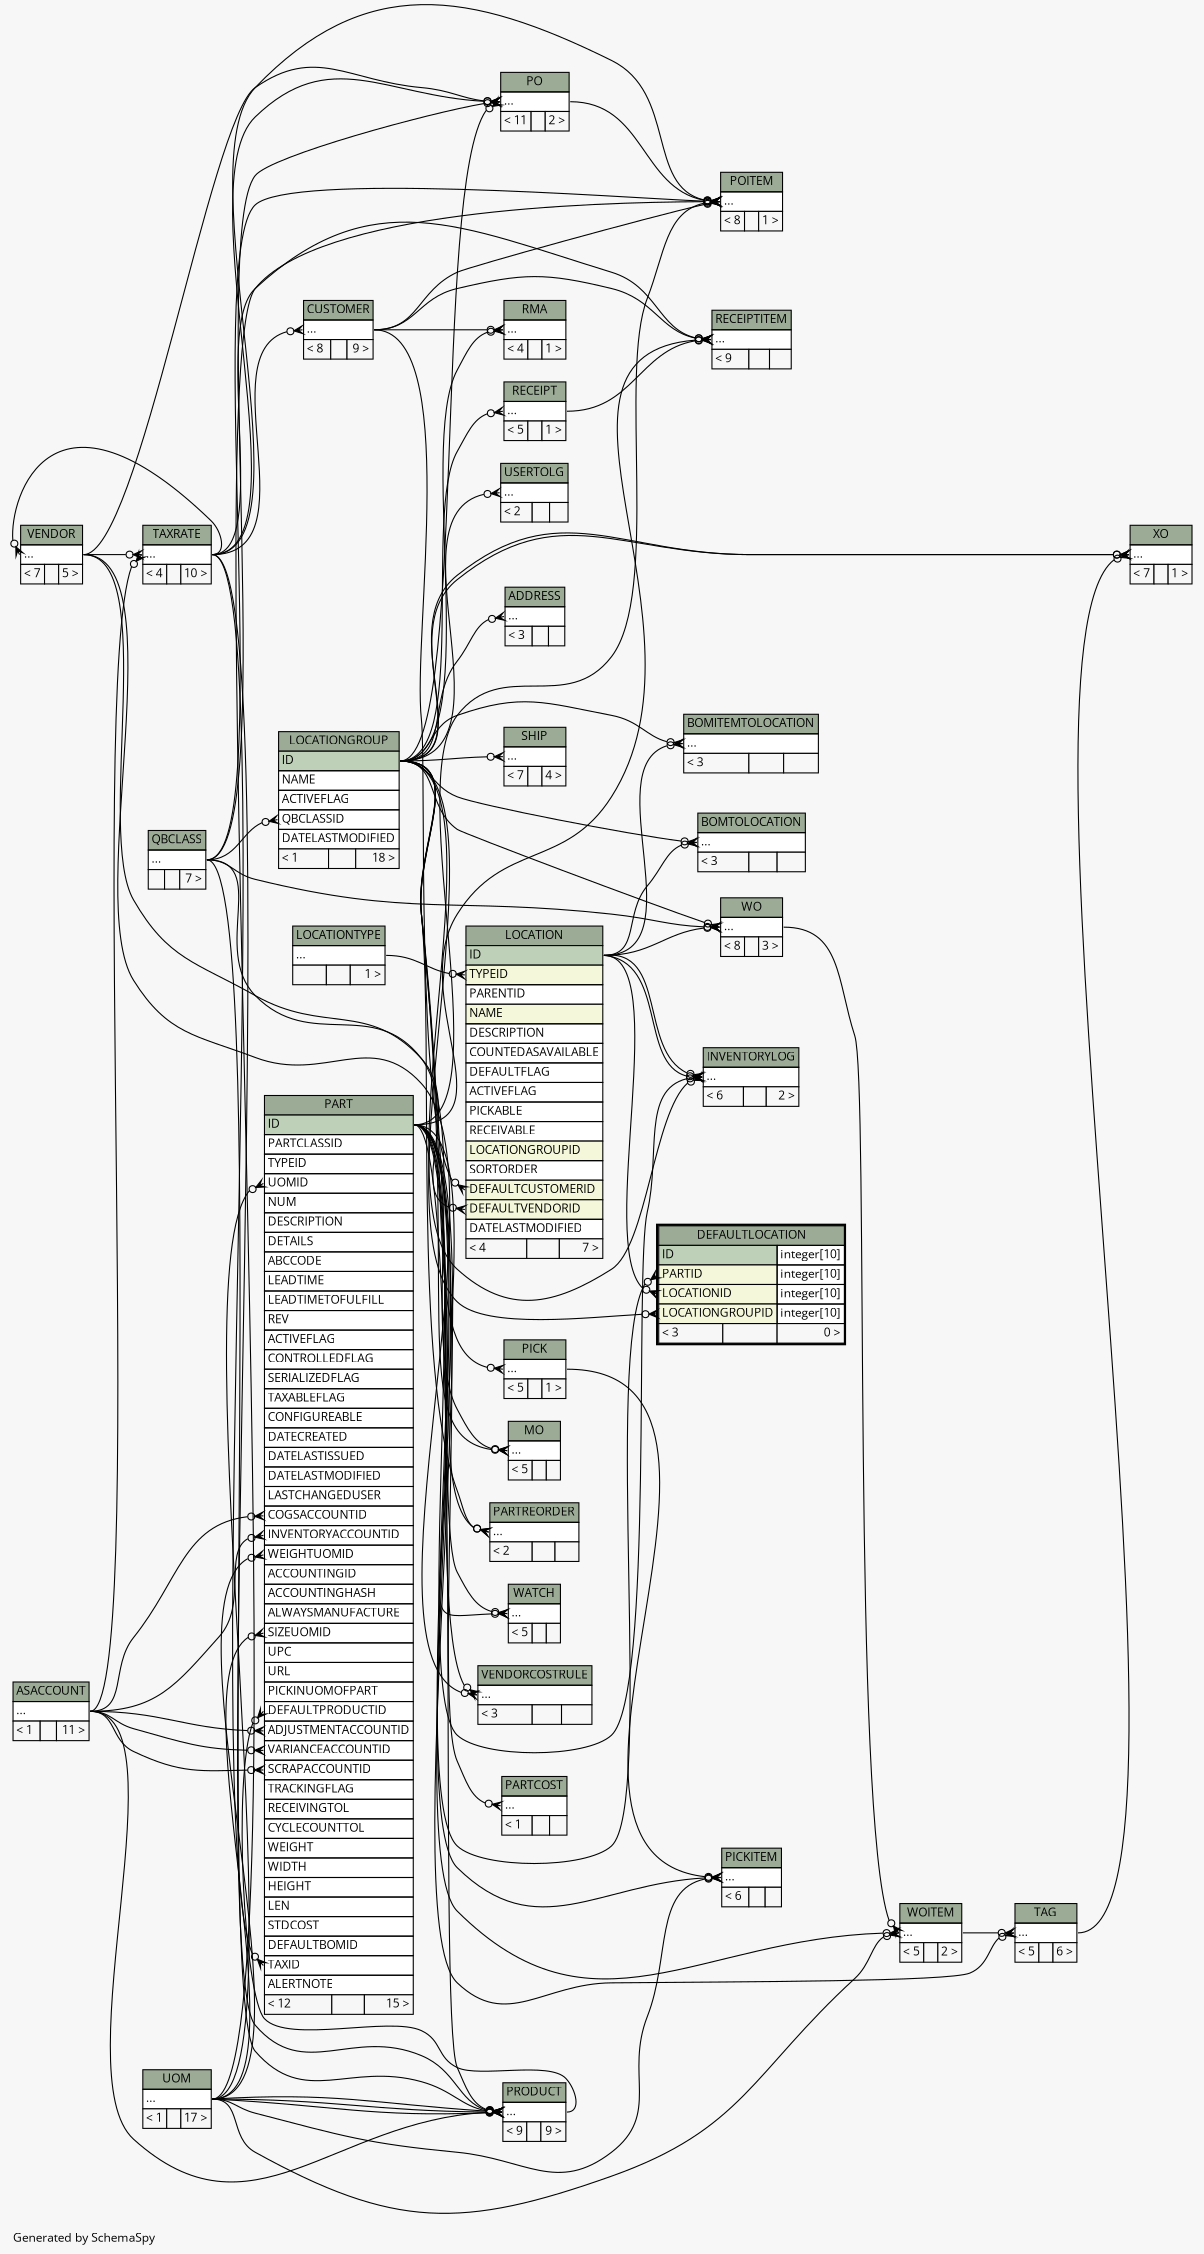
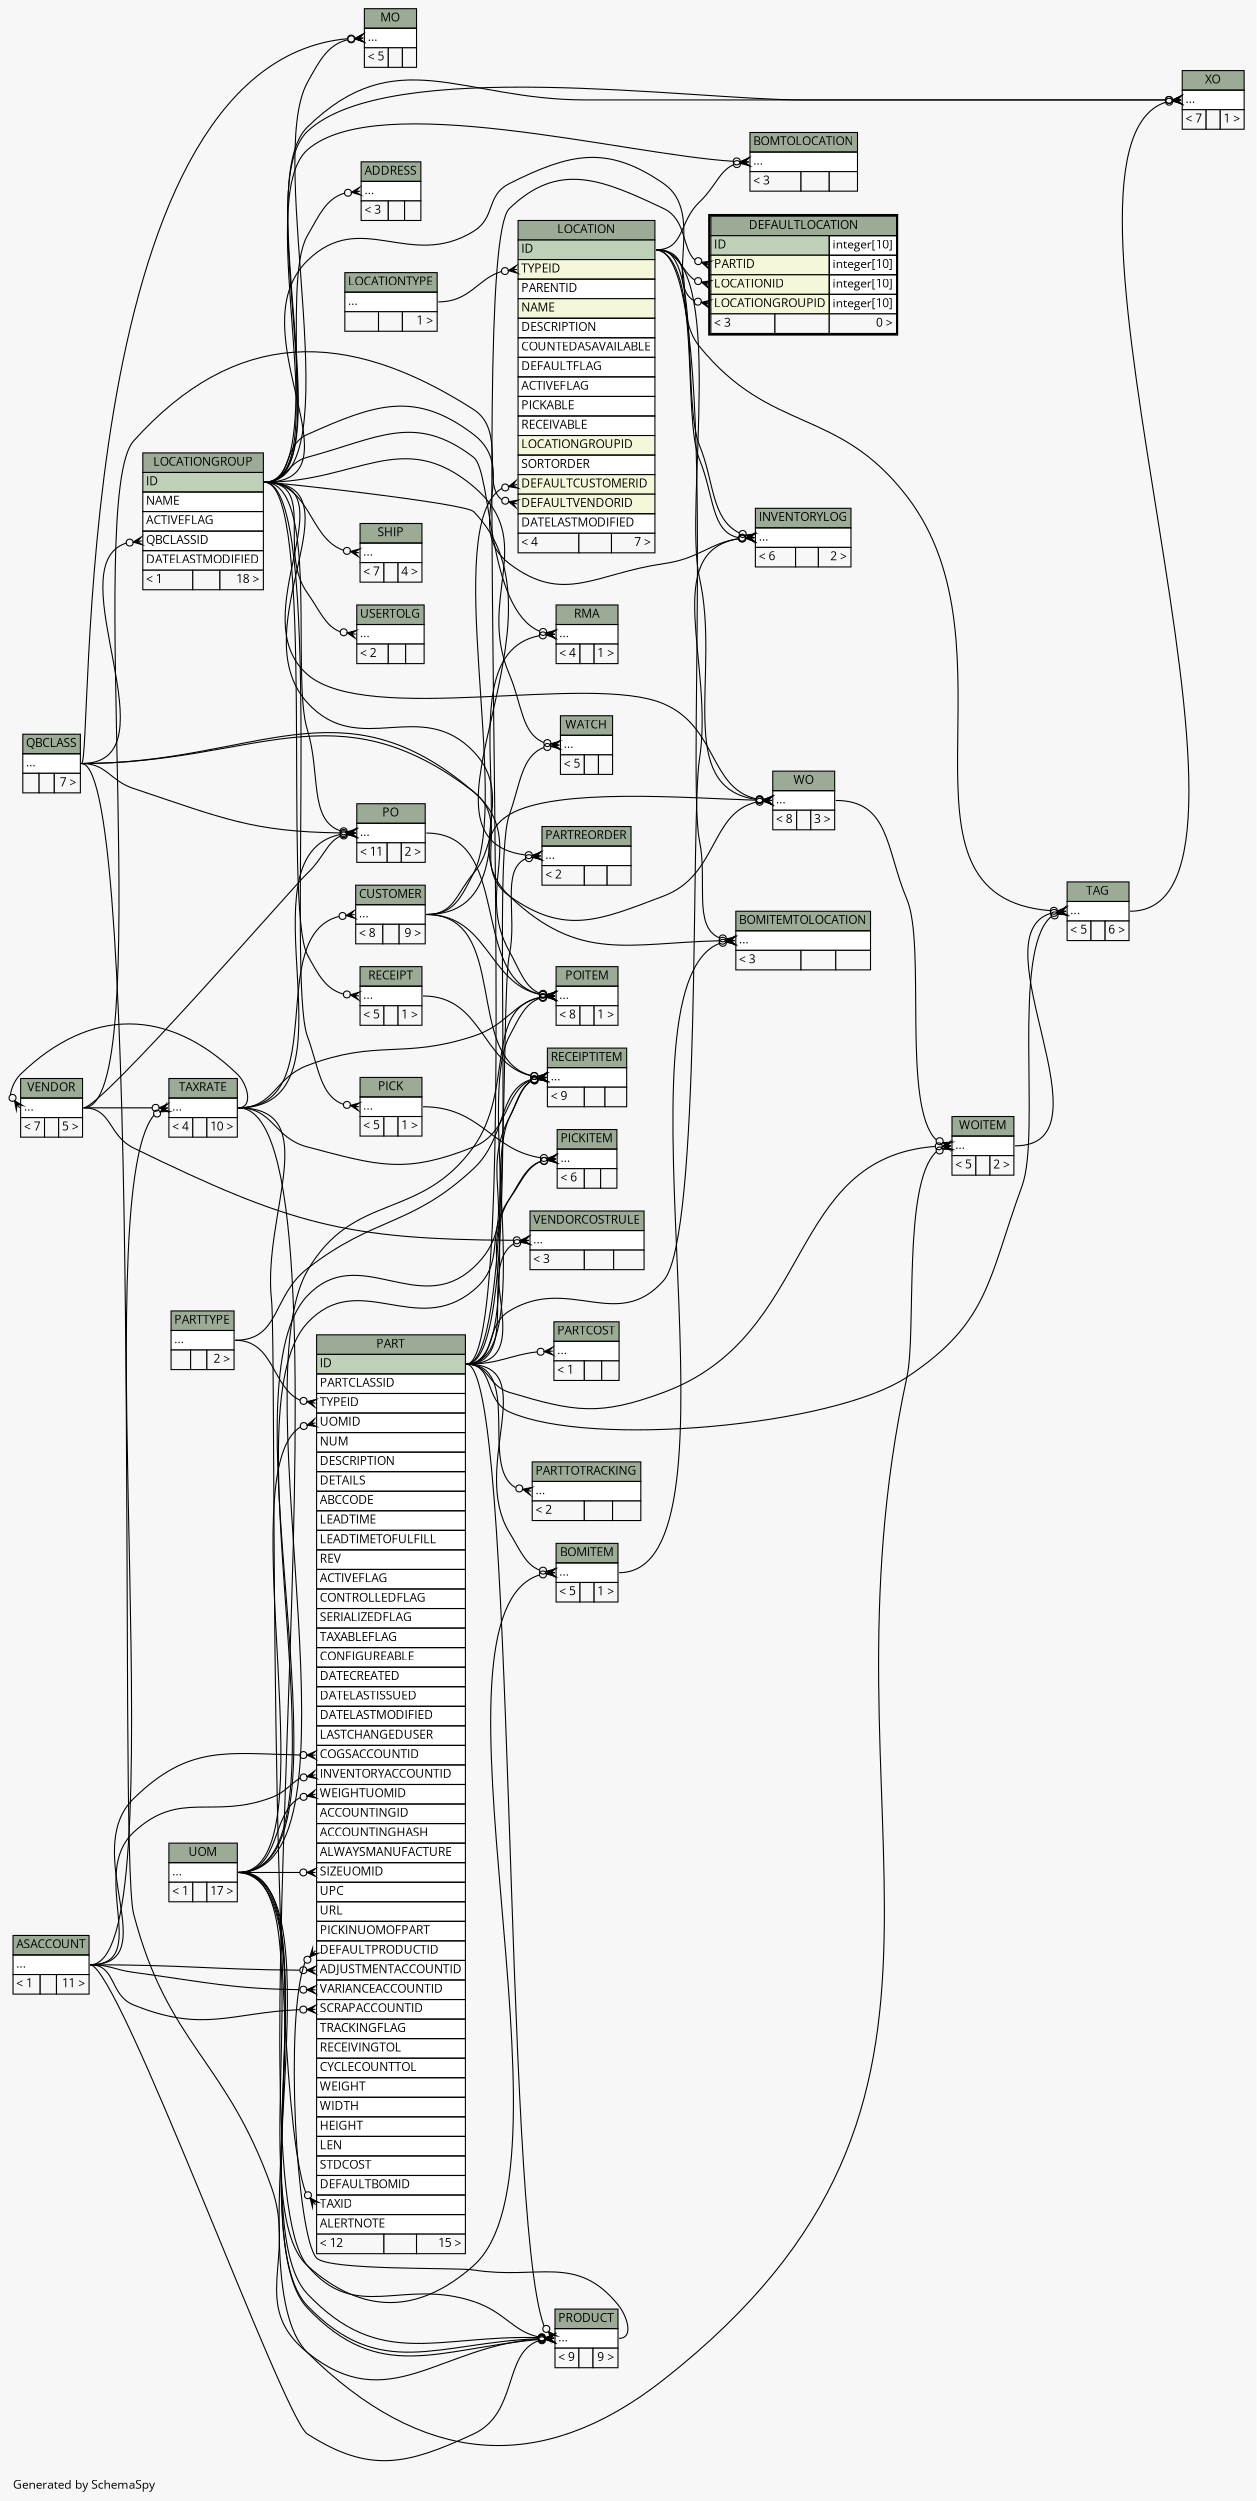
none -> (930, 540)
none -> (563, 800)
none -> (315, 1290)
none -> (203, 1340)
none -> (587, 1491)
none -> (587, 1573)
